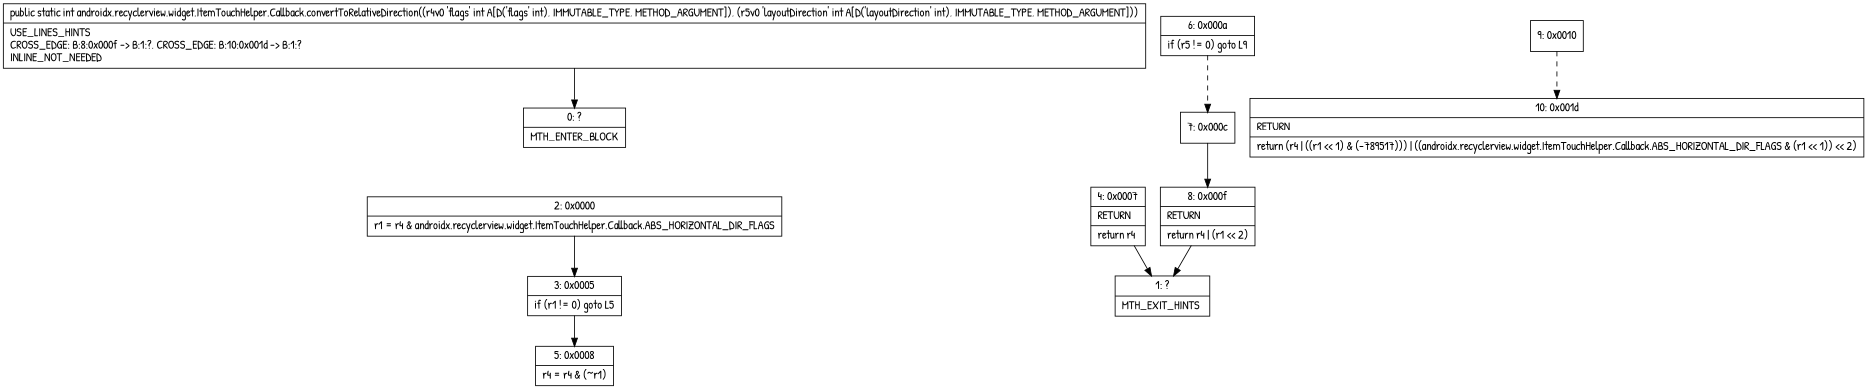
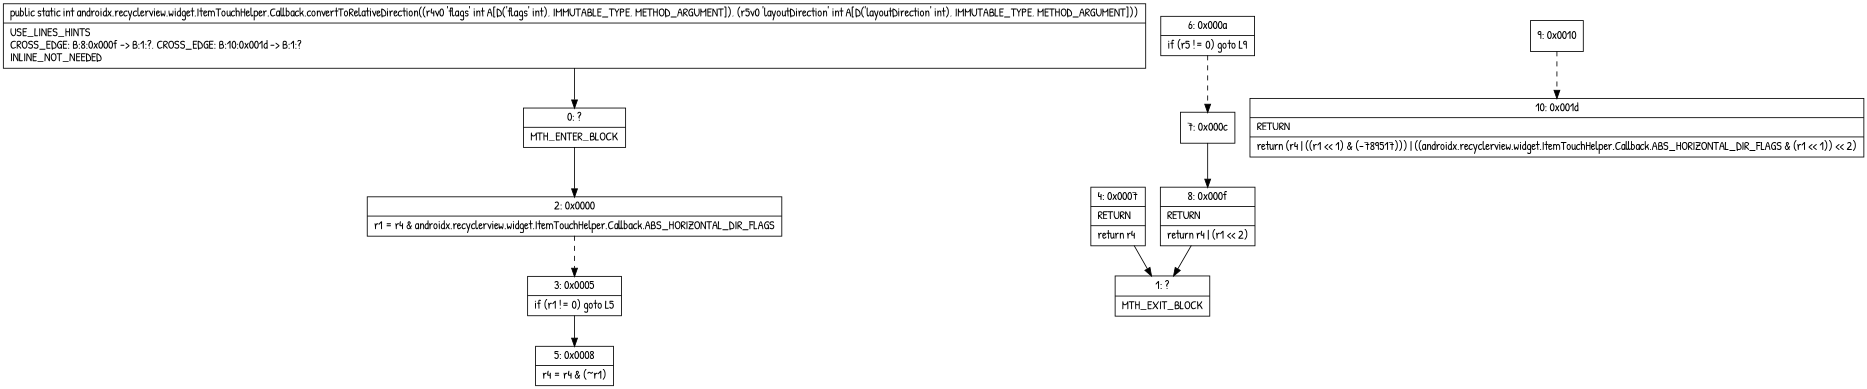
none -> (575, 168)
(575, 252) -> (575, 252)
(1161, 306) -> (1162, 306)
